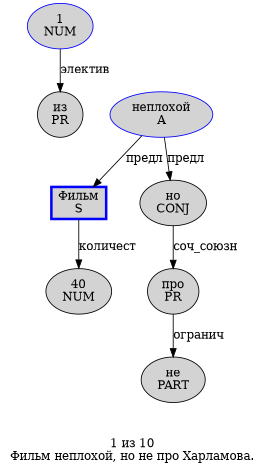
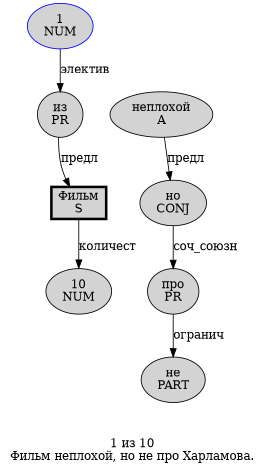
(161, 115) -> (161, 115)
(121, 158) -> (60, 159)
(79, 203) -> (79, 203)
(79, 291) -> (79, 291)
